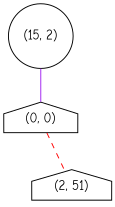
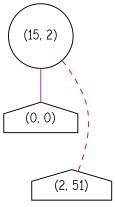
(56, 152) -> (88, 113)
